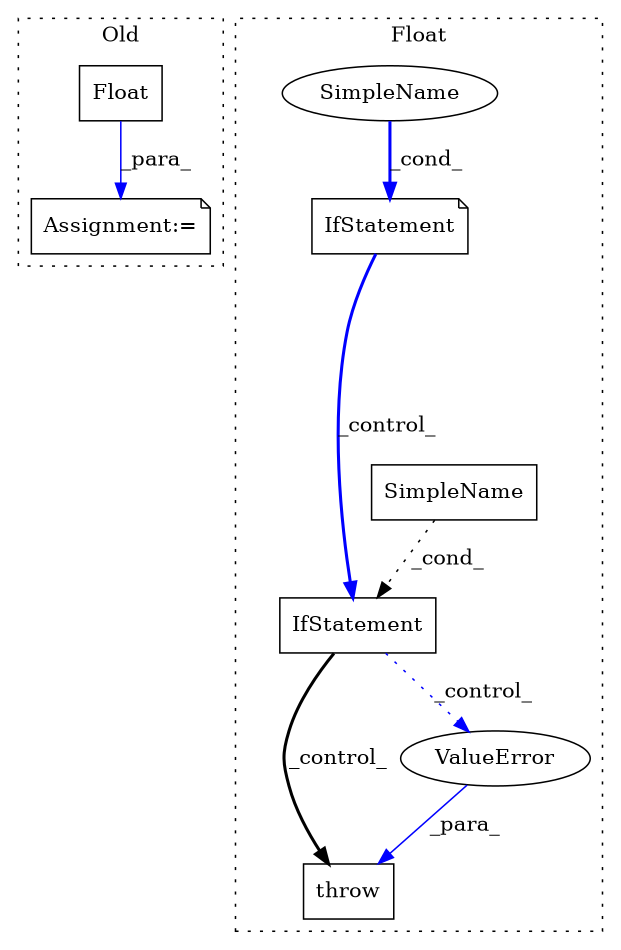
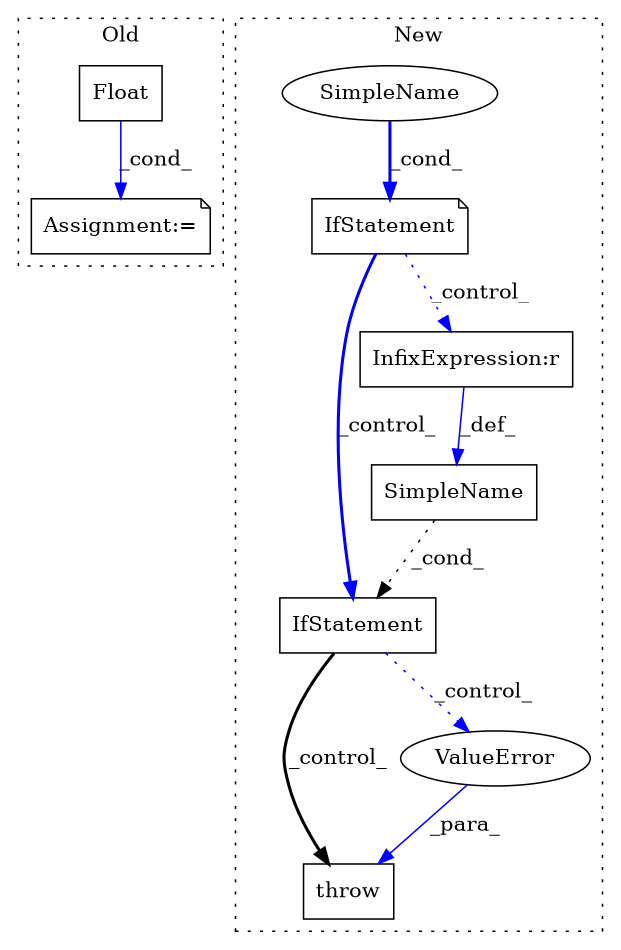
(419, 36) -> (419, 36)
(156, 160) -> (156, 160)
none -> (466, 359)
